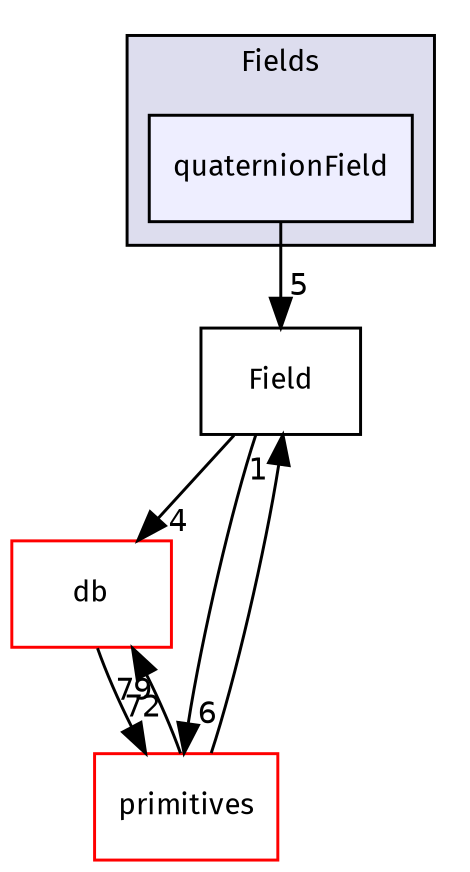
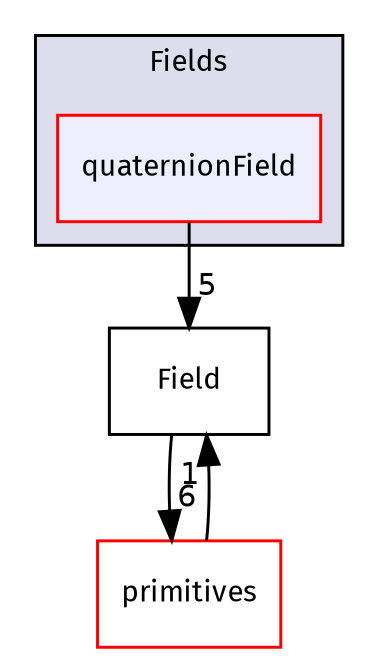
(281, 168) -> (189, 168)
(92, 594) -> none
